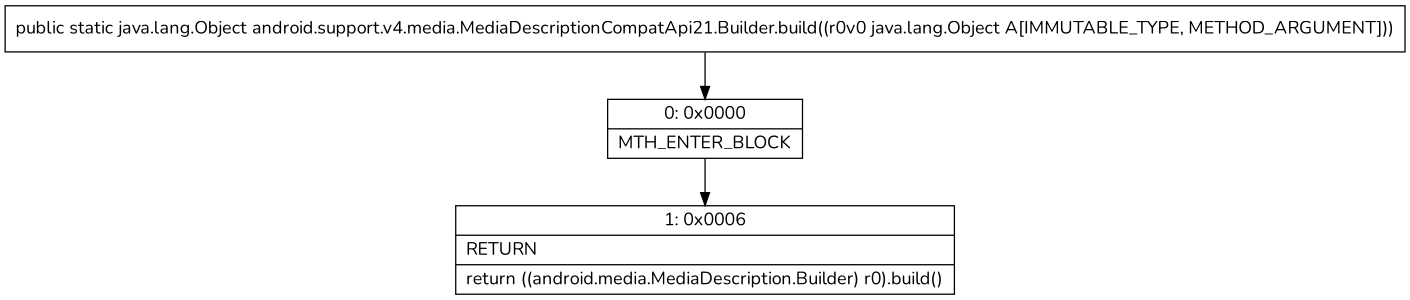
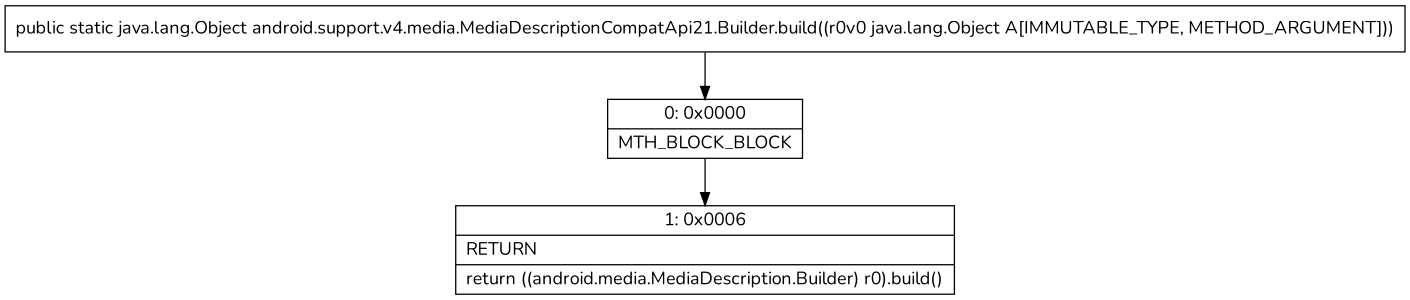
(705, 143) -> (705, 143)
